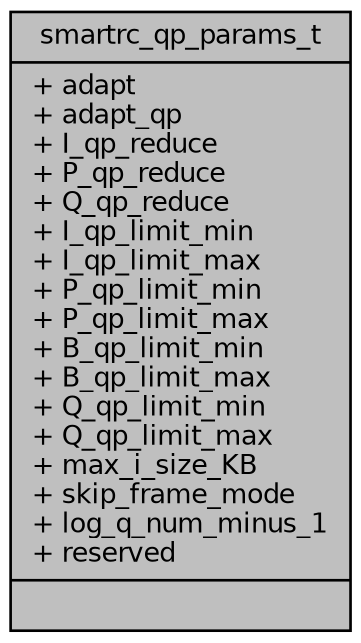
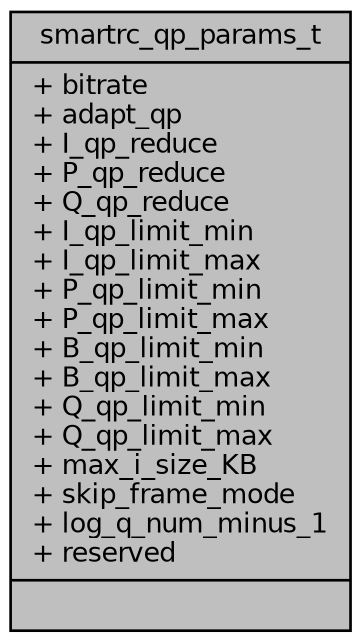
(85, 86) -> (90, 86)
